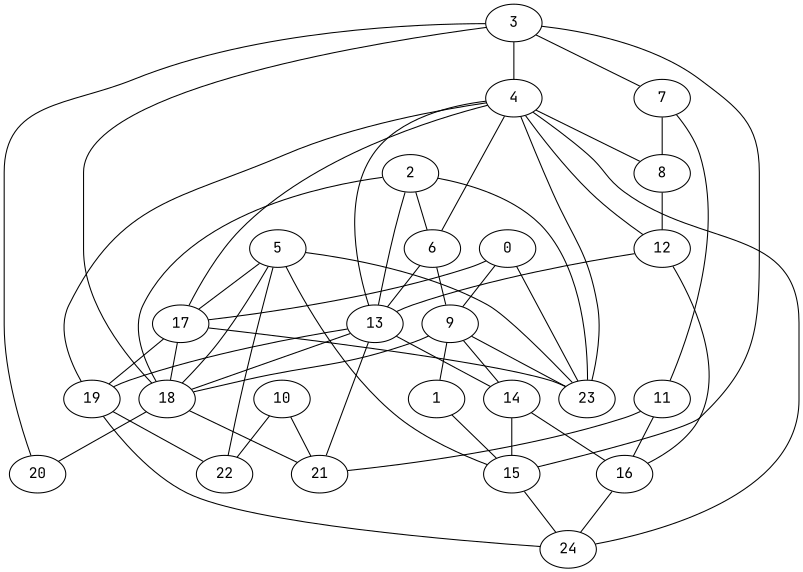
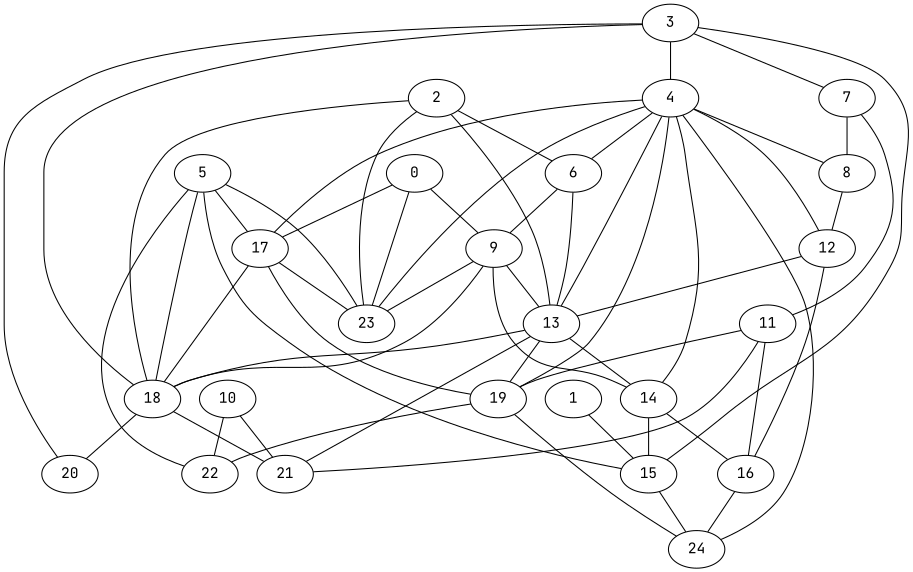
none -> (698, 252)
none -> (629, 355)
(442, 369) -> (523, 286)
